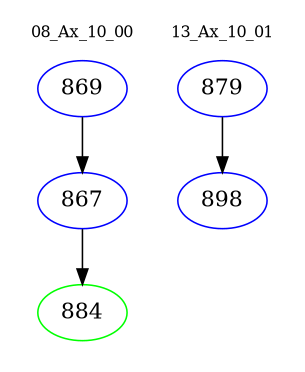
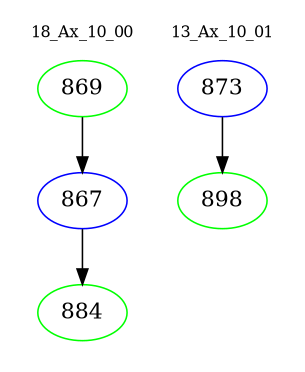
(82, 33) -> (82, 33)
(82, 89) -> (82, 89)
(222, 89) -> (222, 89)
(222, 201) -> (222, 201)
